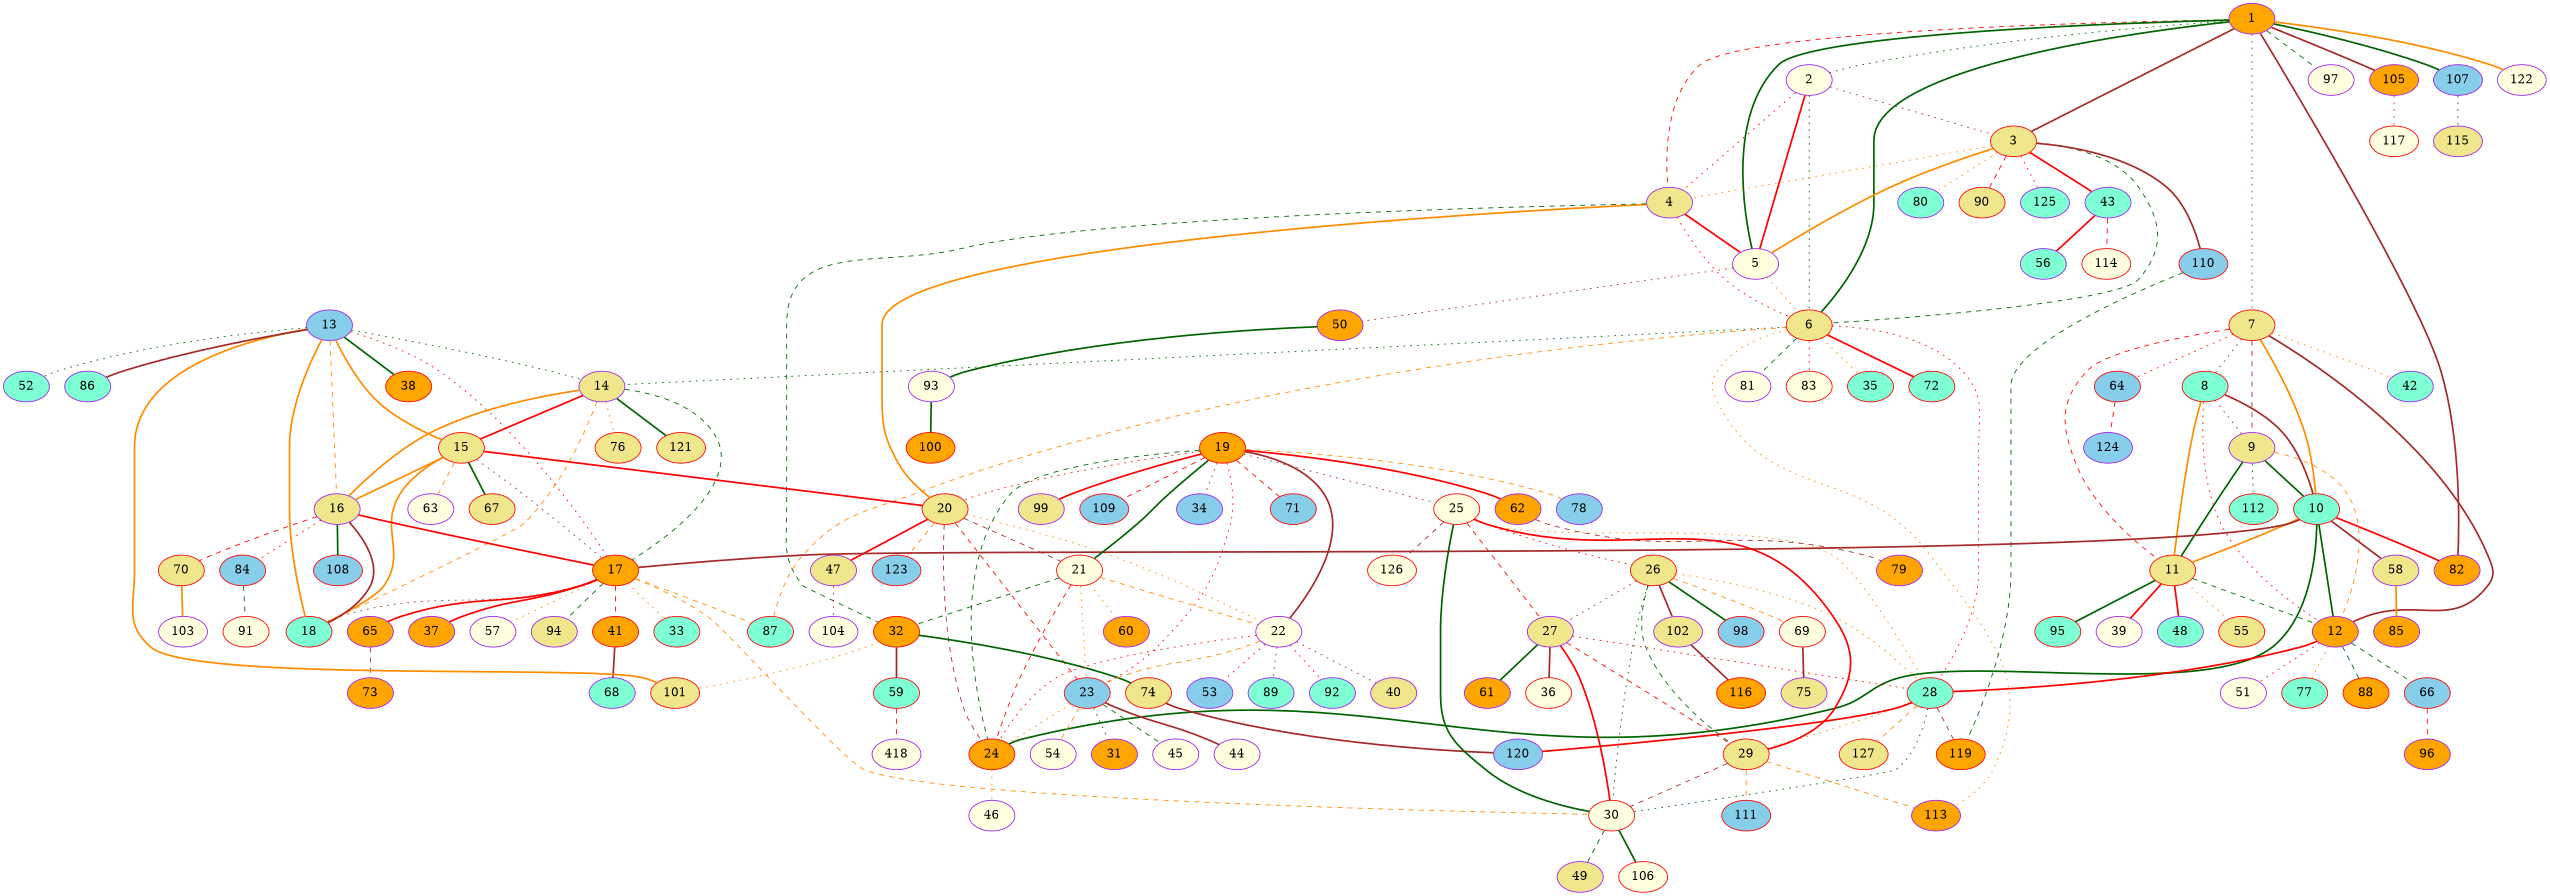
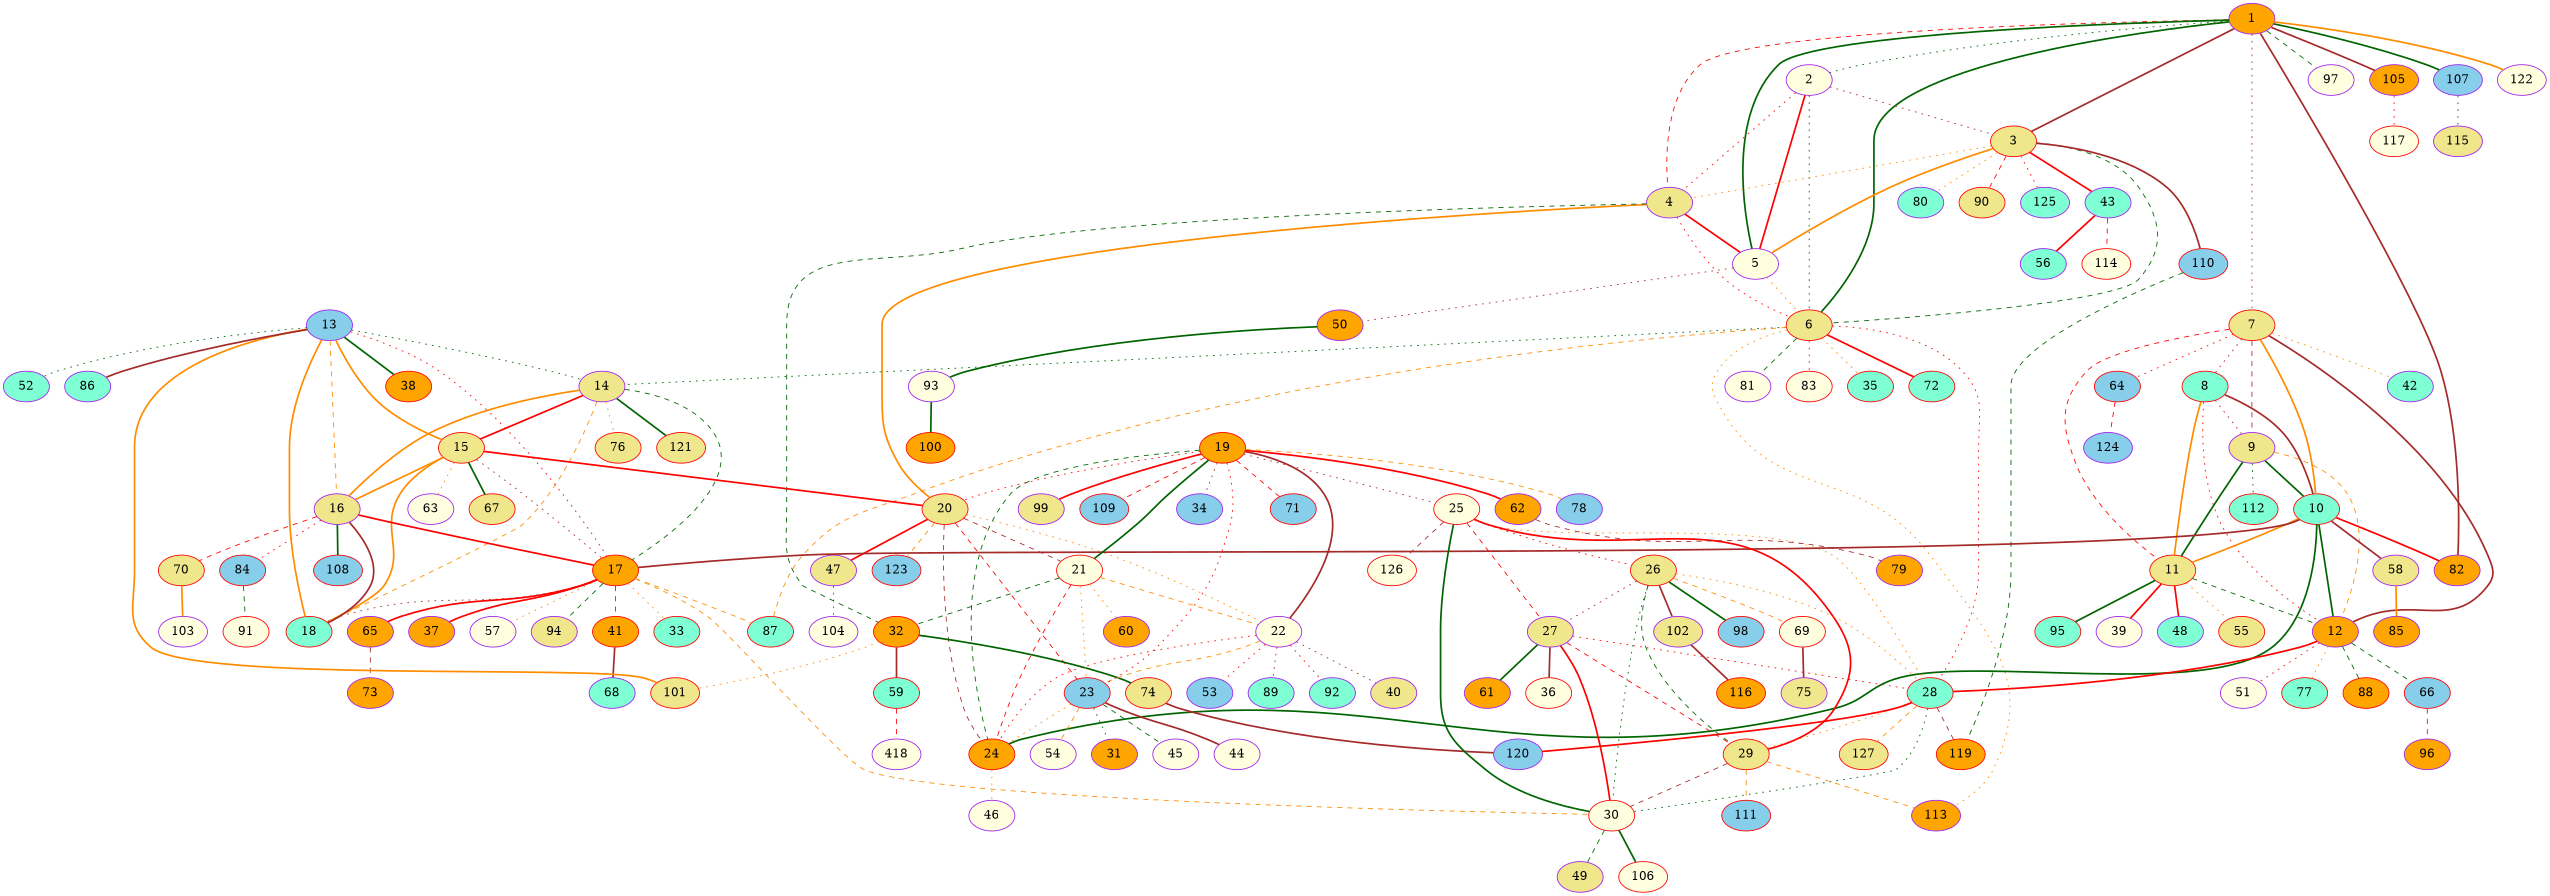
(446, 479) -> (446, 479)
